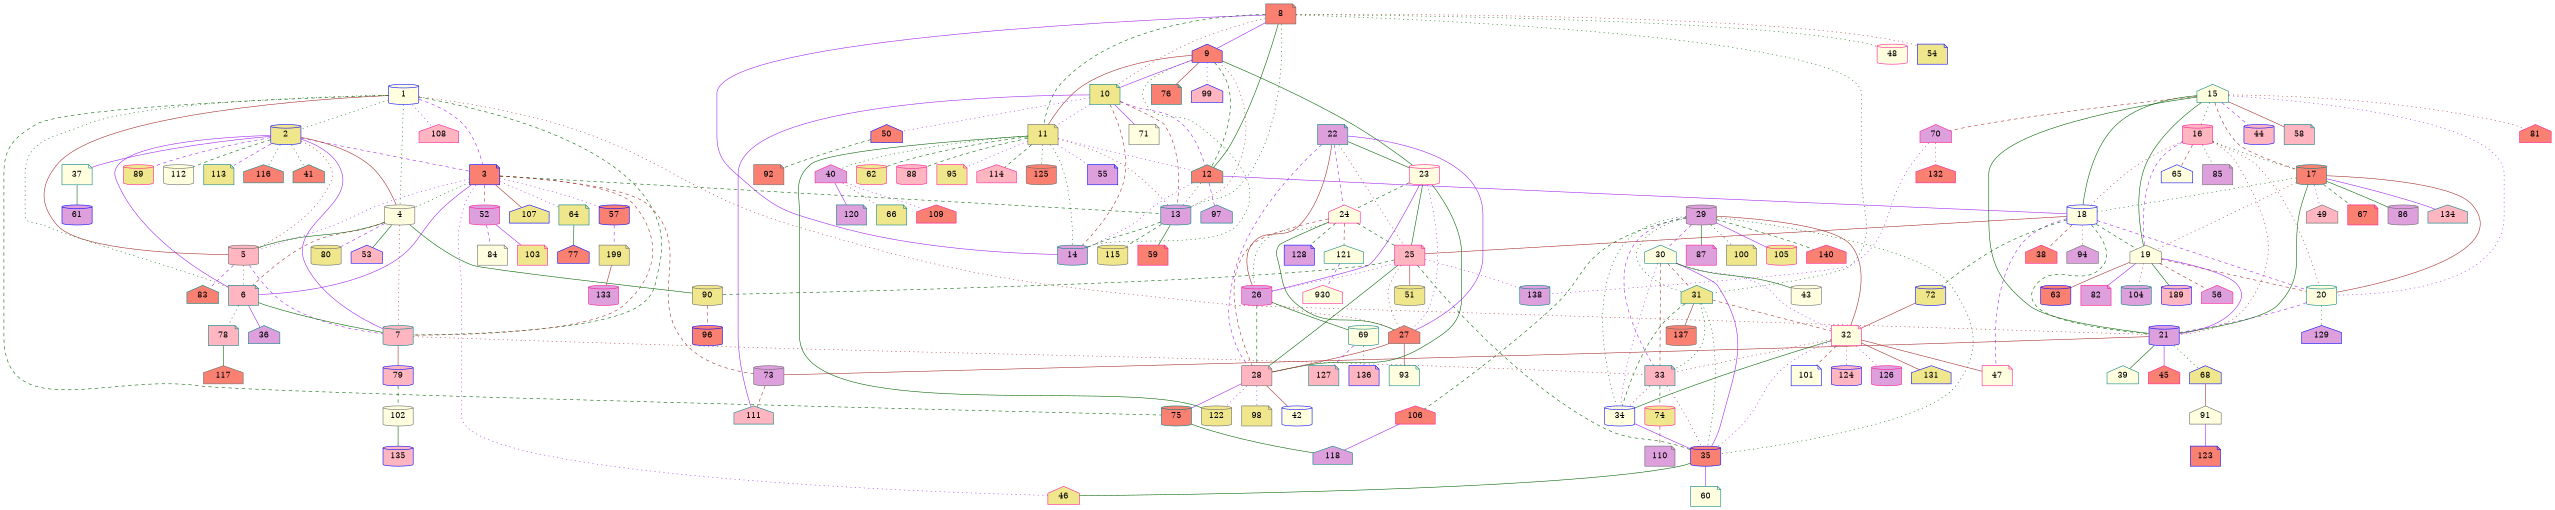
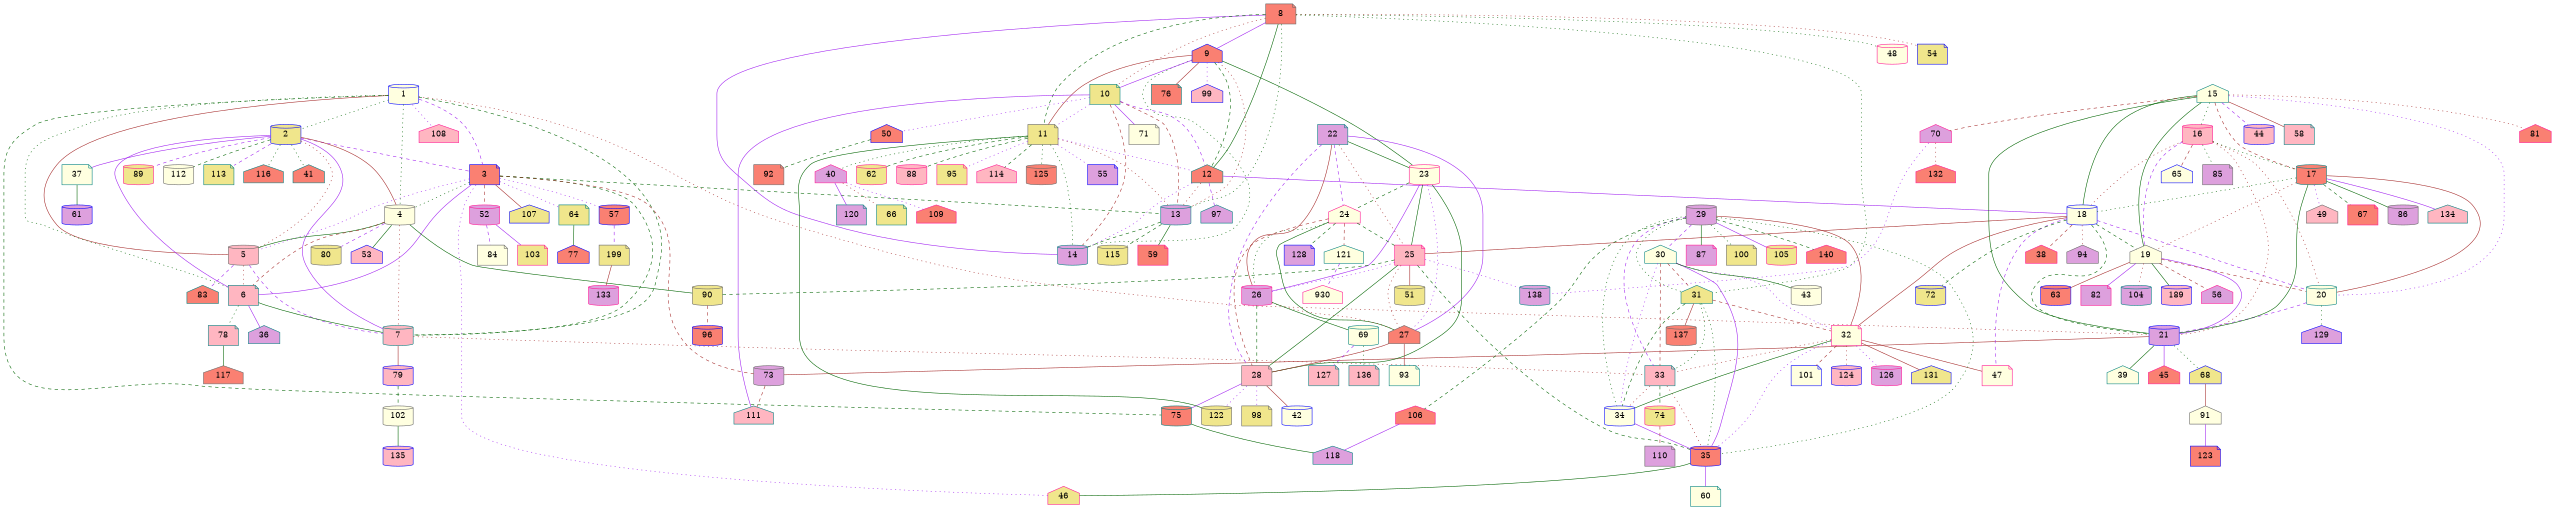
(637, 291) -> (637, 291)
(1889, 315) -> (1953, 252)
(1364, 376) -> (1364, 376)
